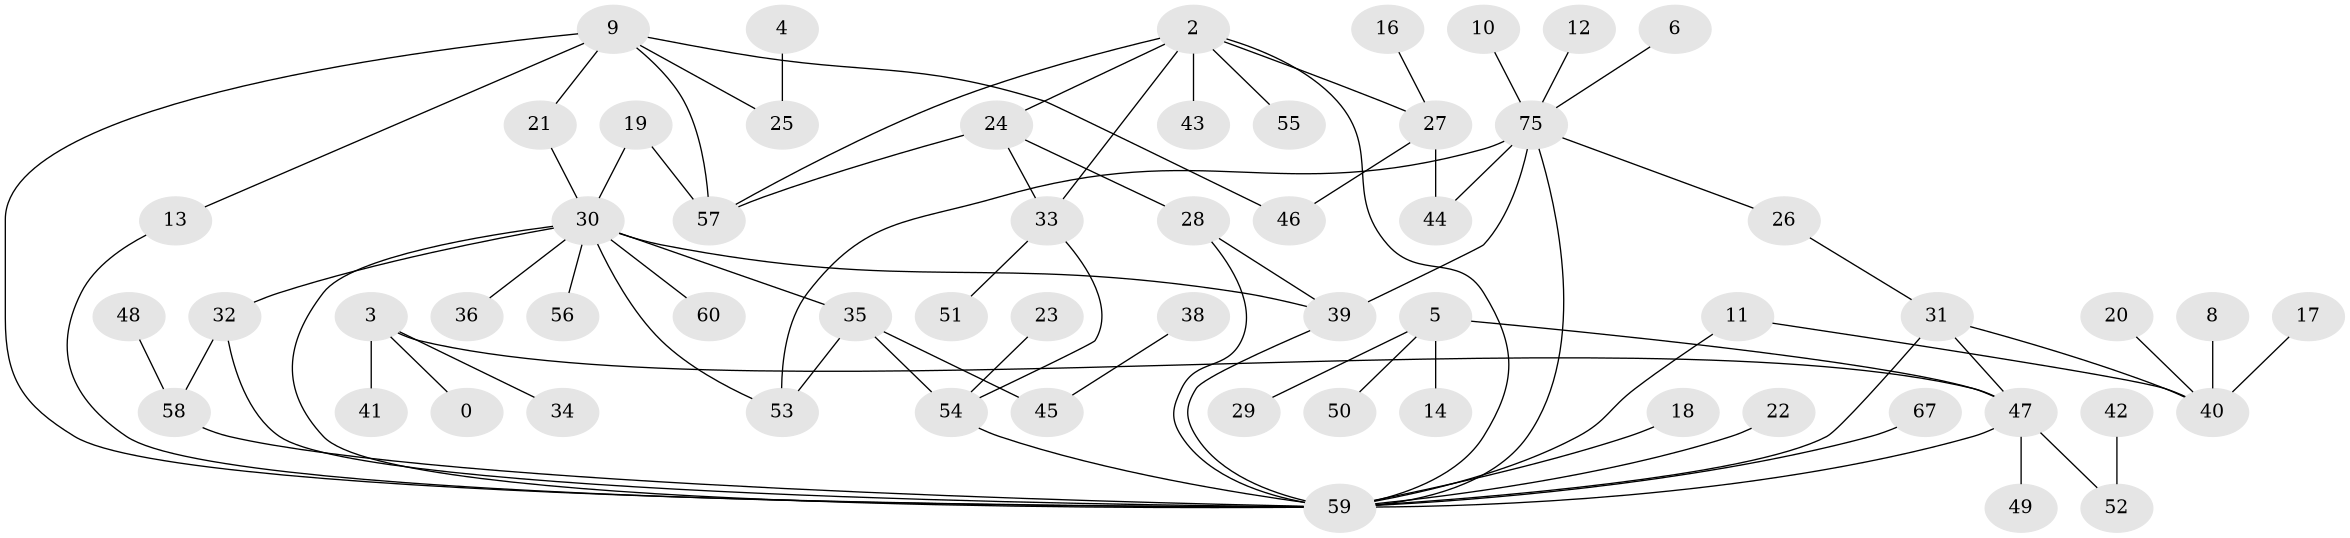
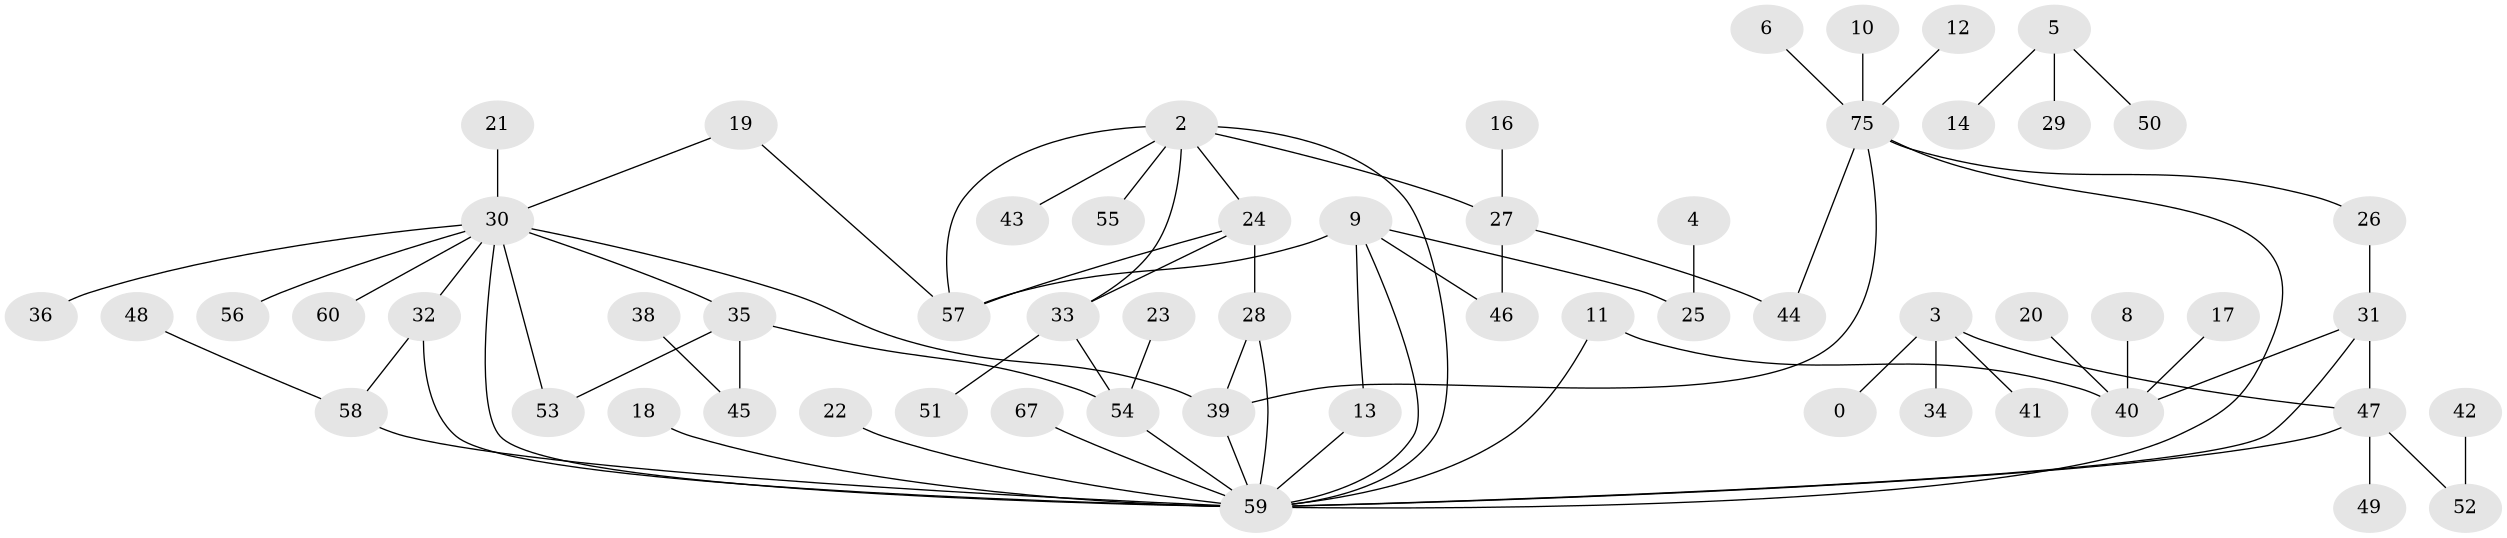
(577, 77) -> none
(1134, 172) -> none
(1734, 349) -> none
